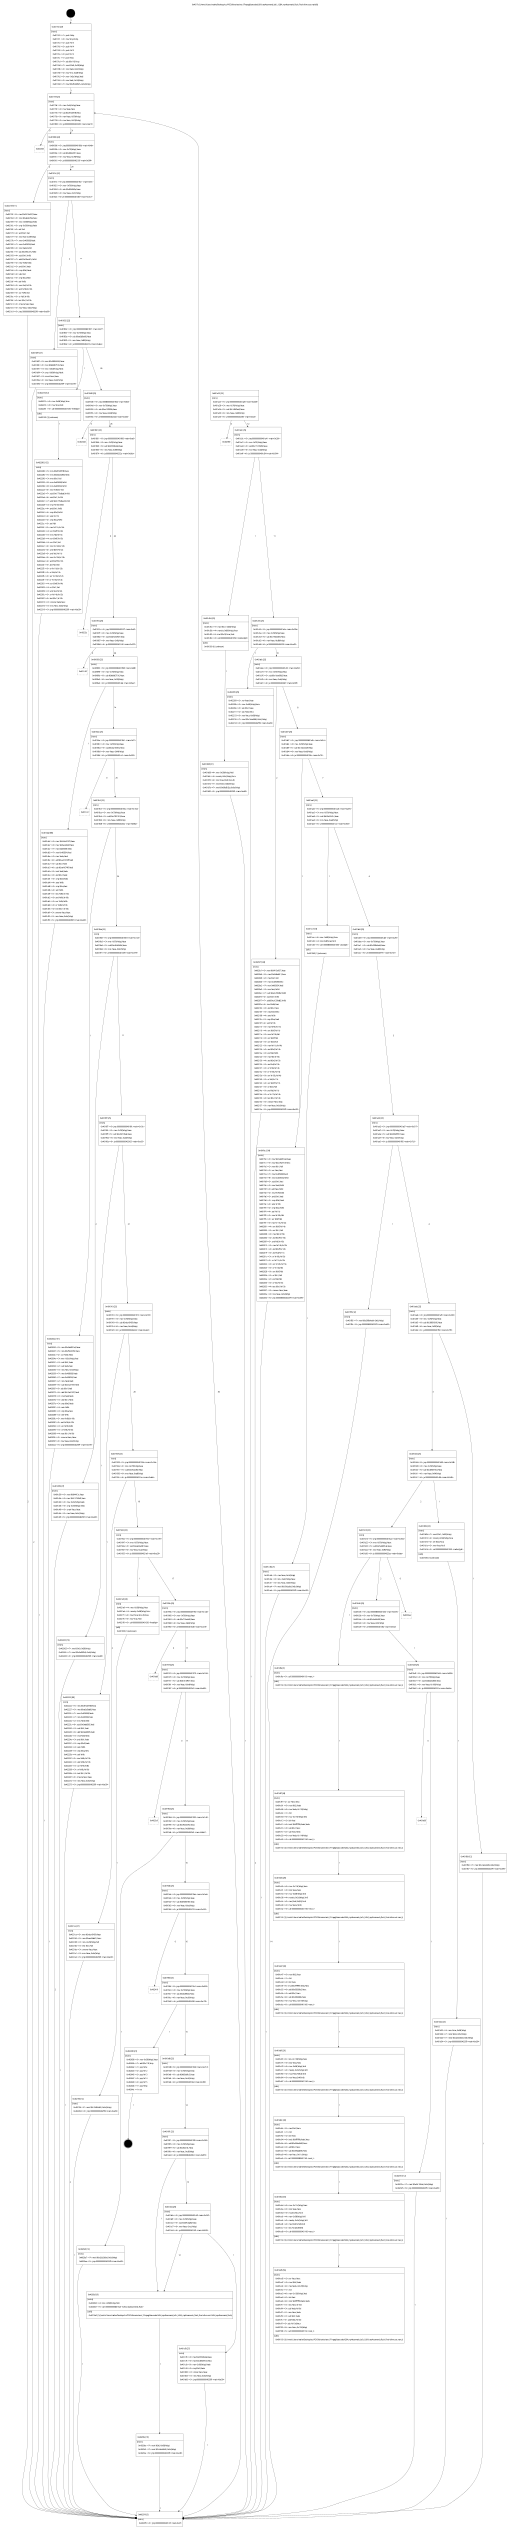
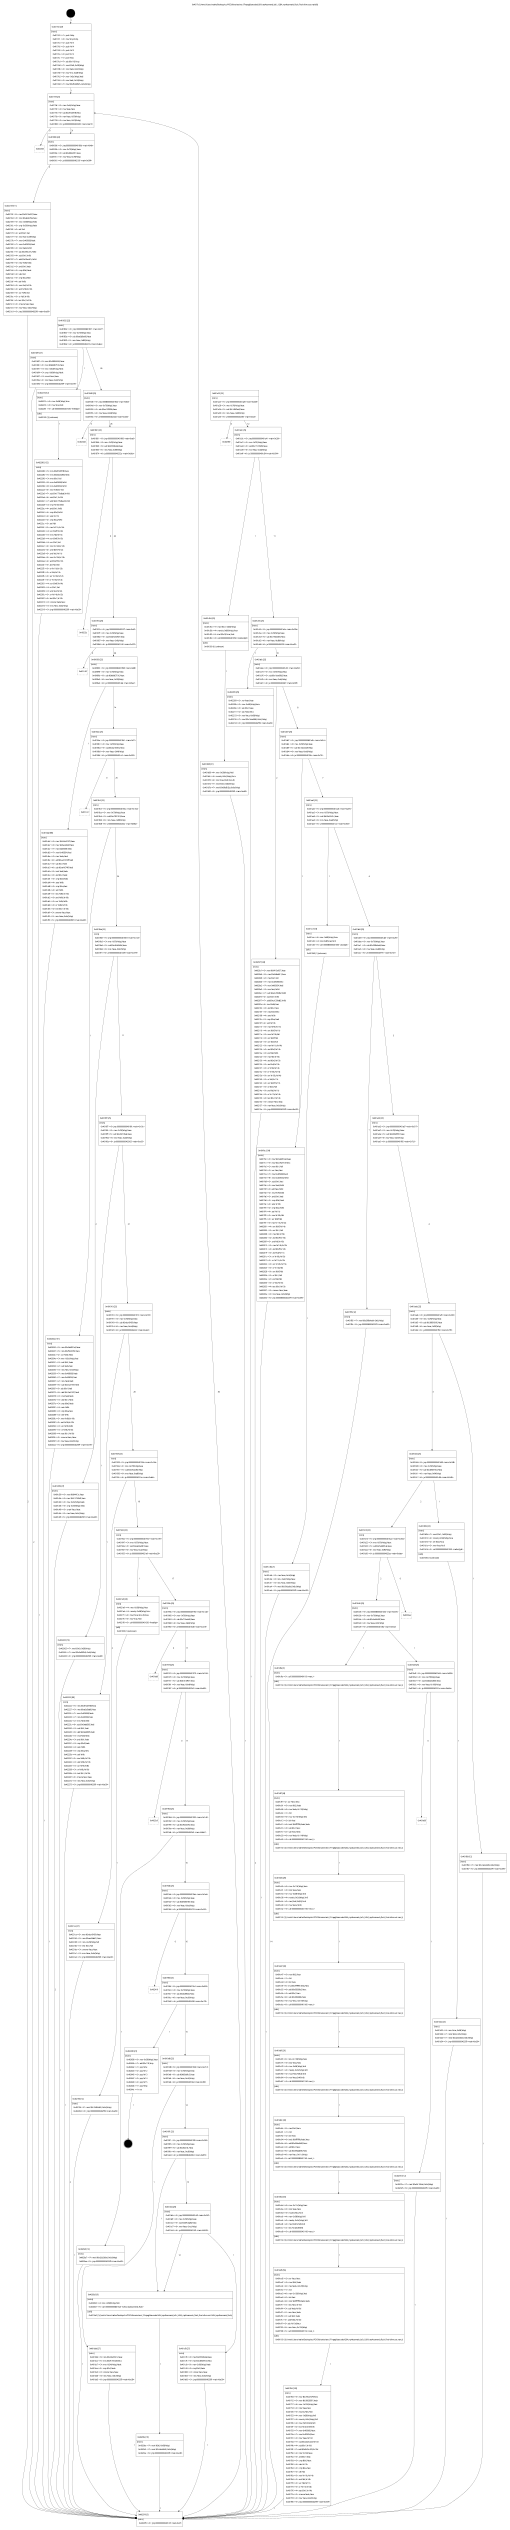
(71, 185) -> none
(381, 1227) -> (368, 1132)
(345, 1608) -> (356, 1647)
none -> (112, 2364)
none -> (307, 2445)
